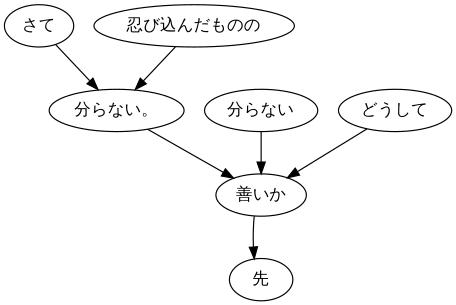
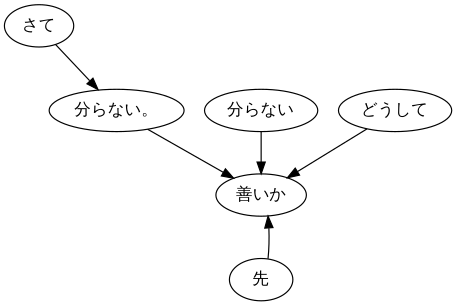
(194, 26) -> none
(253, 231) -> (269, 243)
